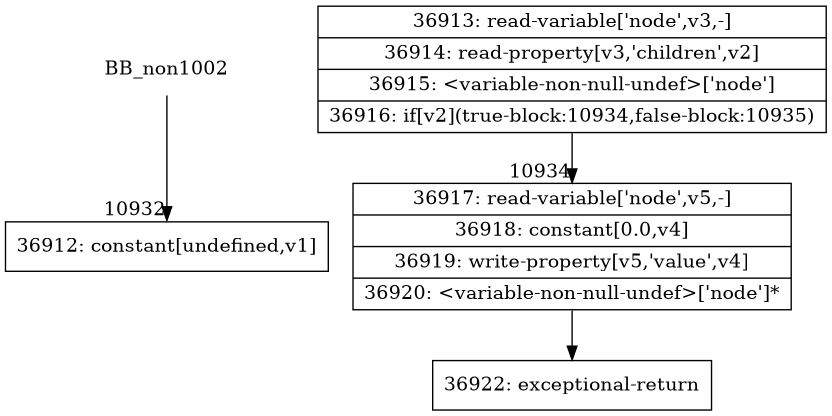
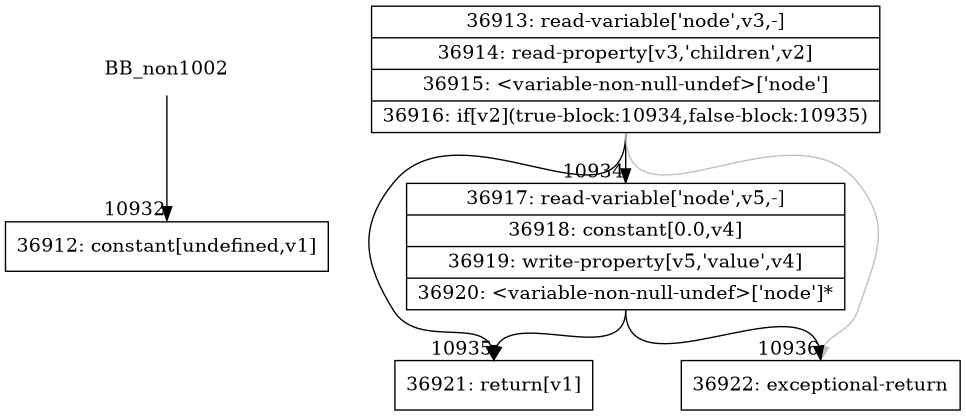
none -> (824, 161)
none -> (494, 385)
